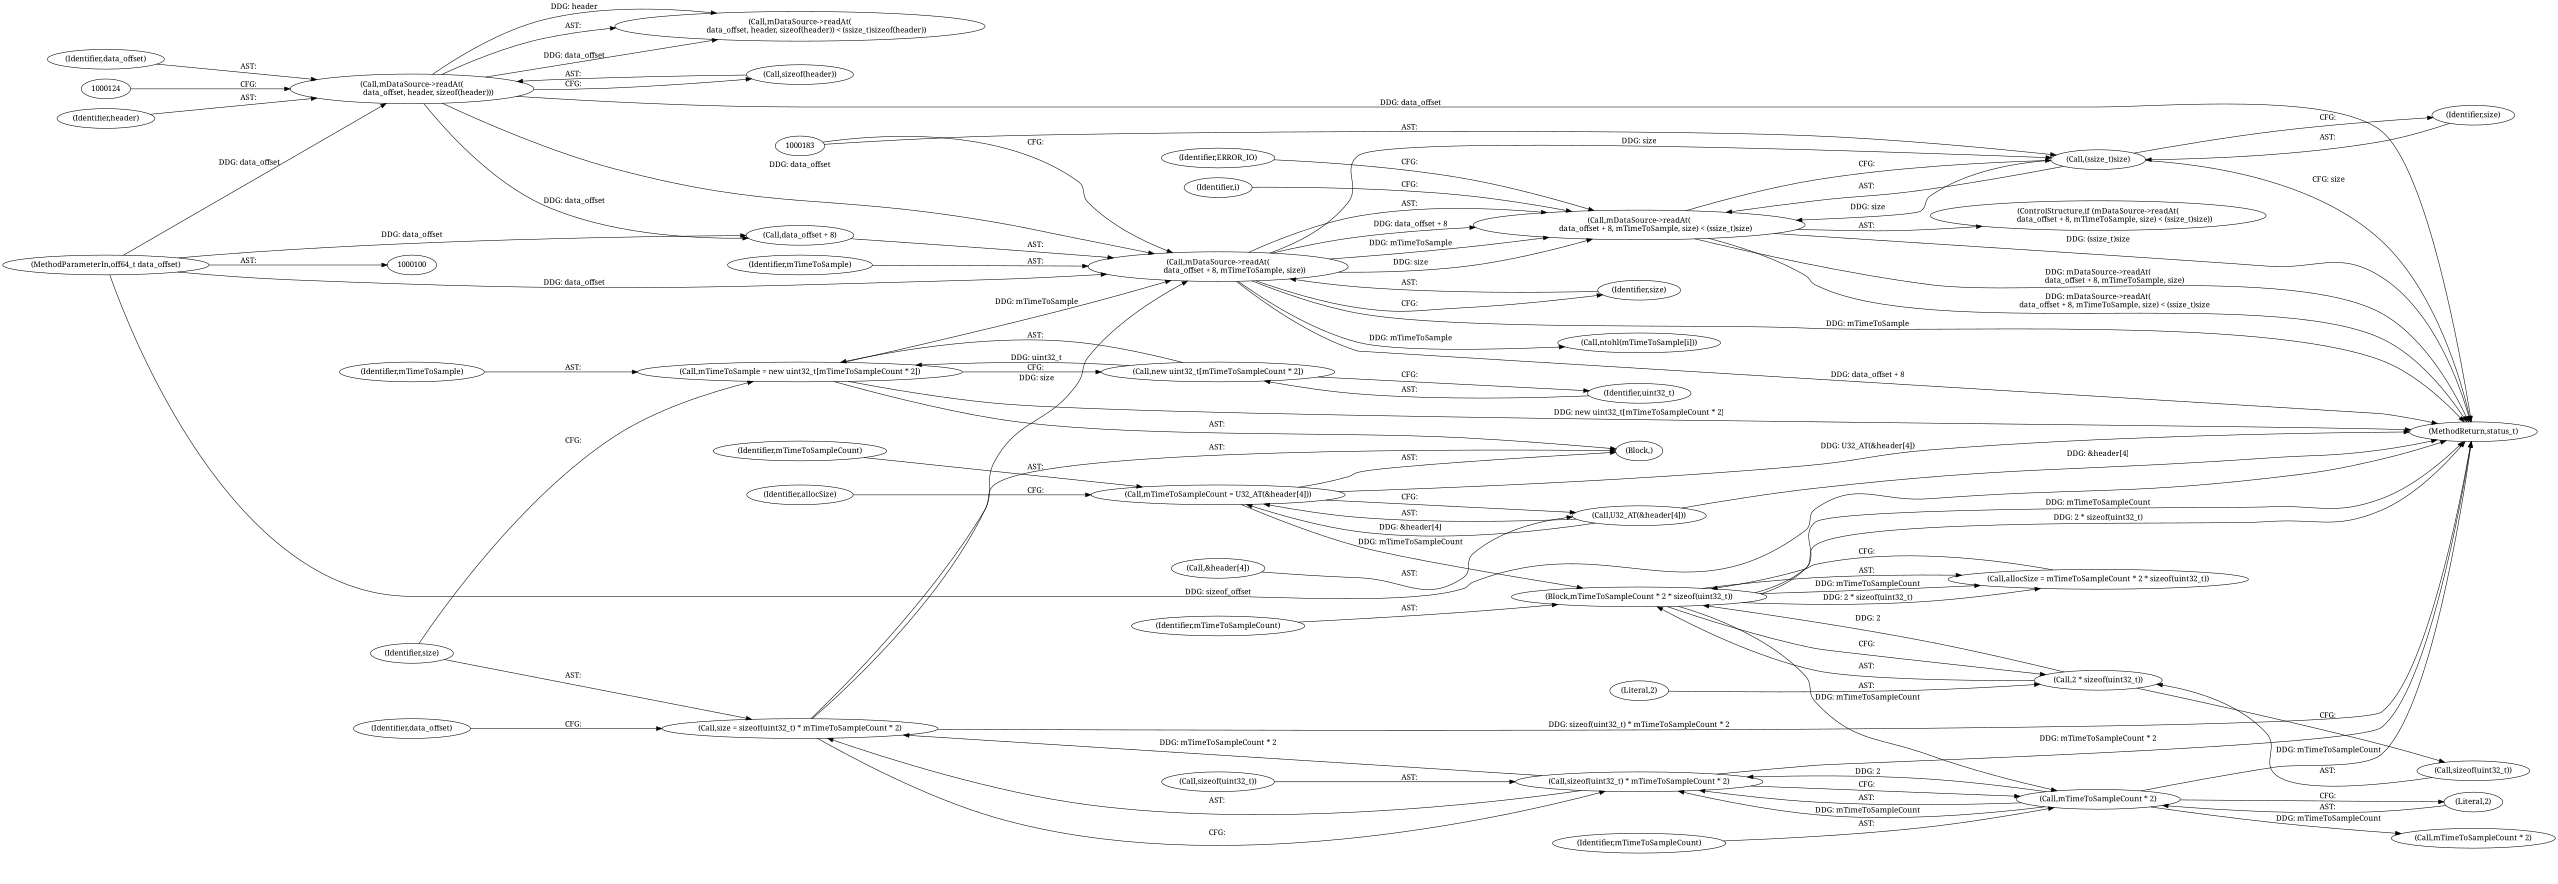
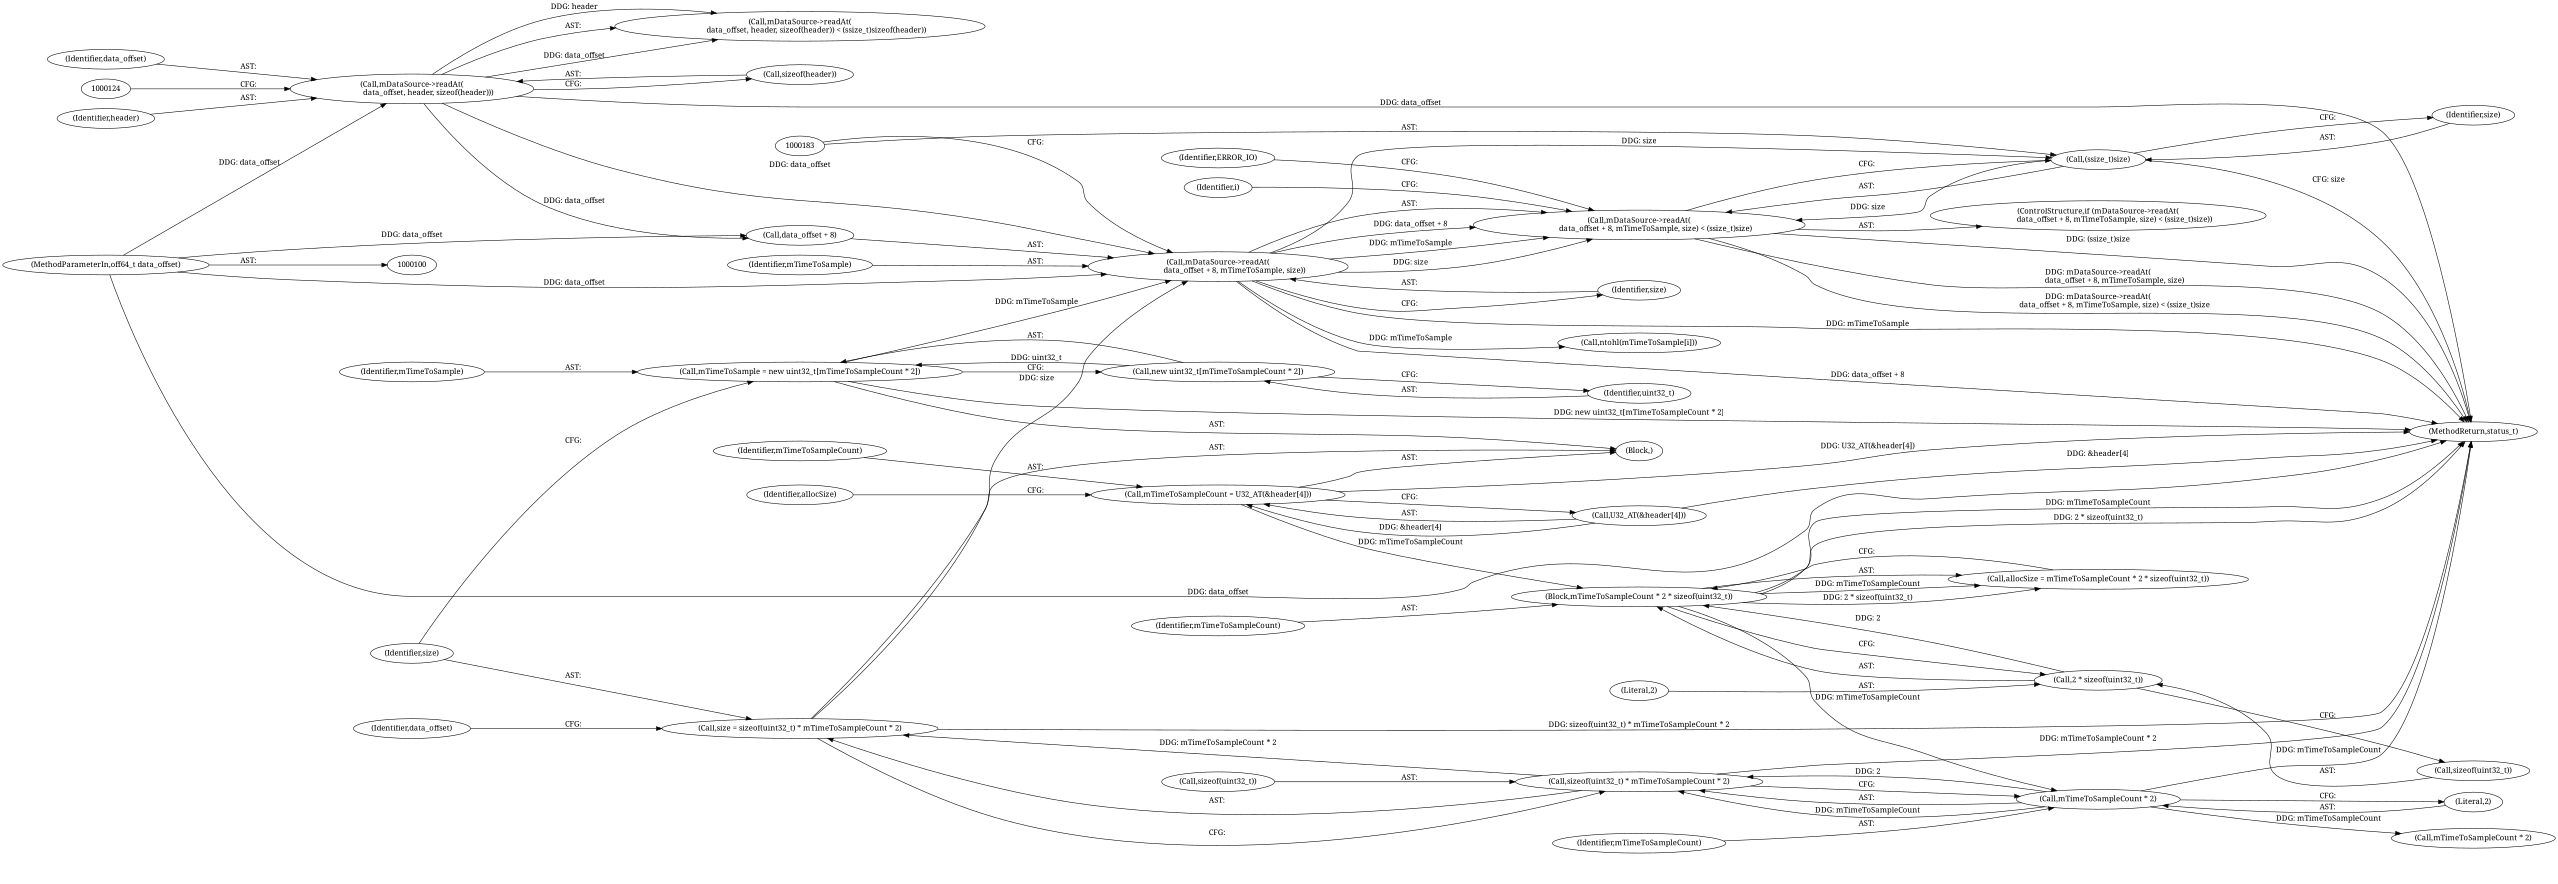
(1218, 568) -> none
(1218, 592) -> (1218, 592)
